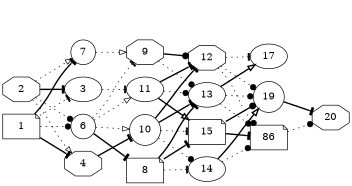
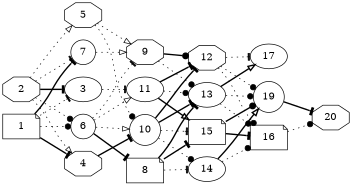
none -> (83, 15)
(51, 72) -> (51, 72)
(269, 138) -> (269, 138)
